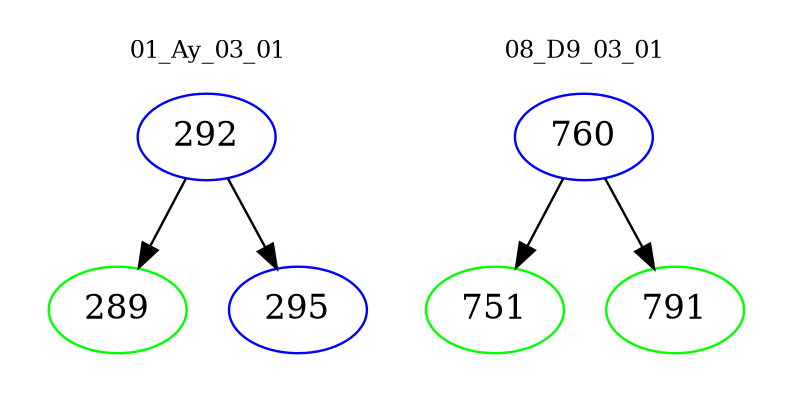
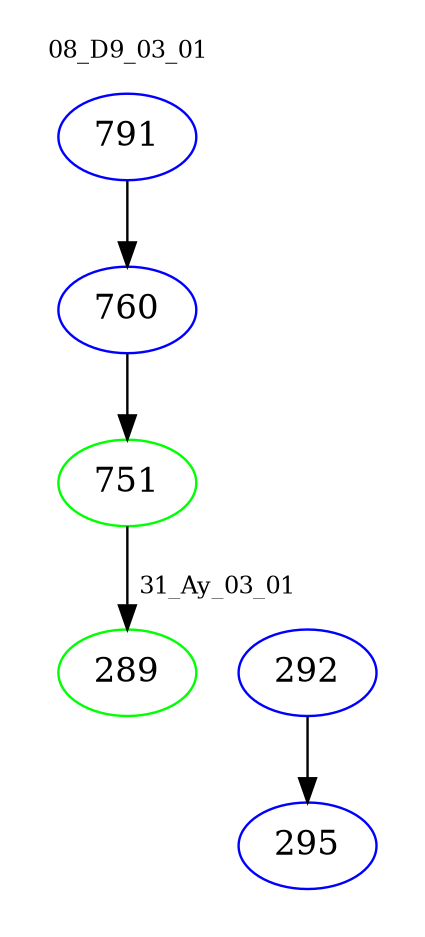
(208, 52) -> (217, 587)
(168, 212) -> (127, 579)
(624, 213) -> (127, 212)
(675, 310) -> (127, 137)
